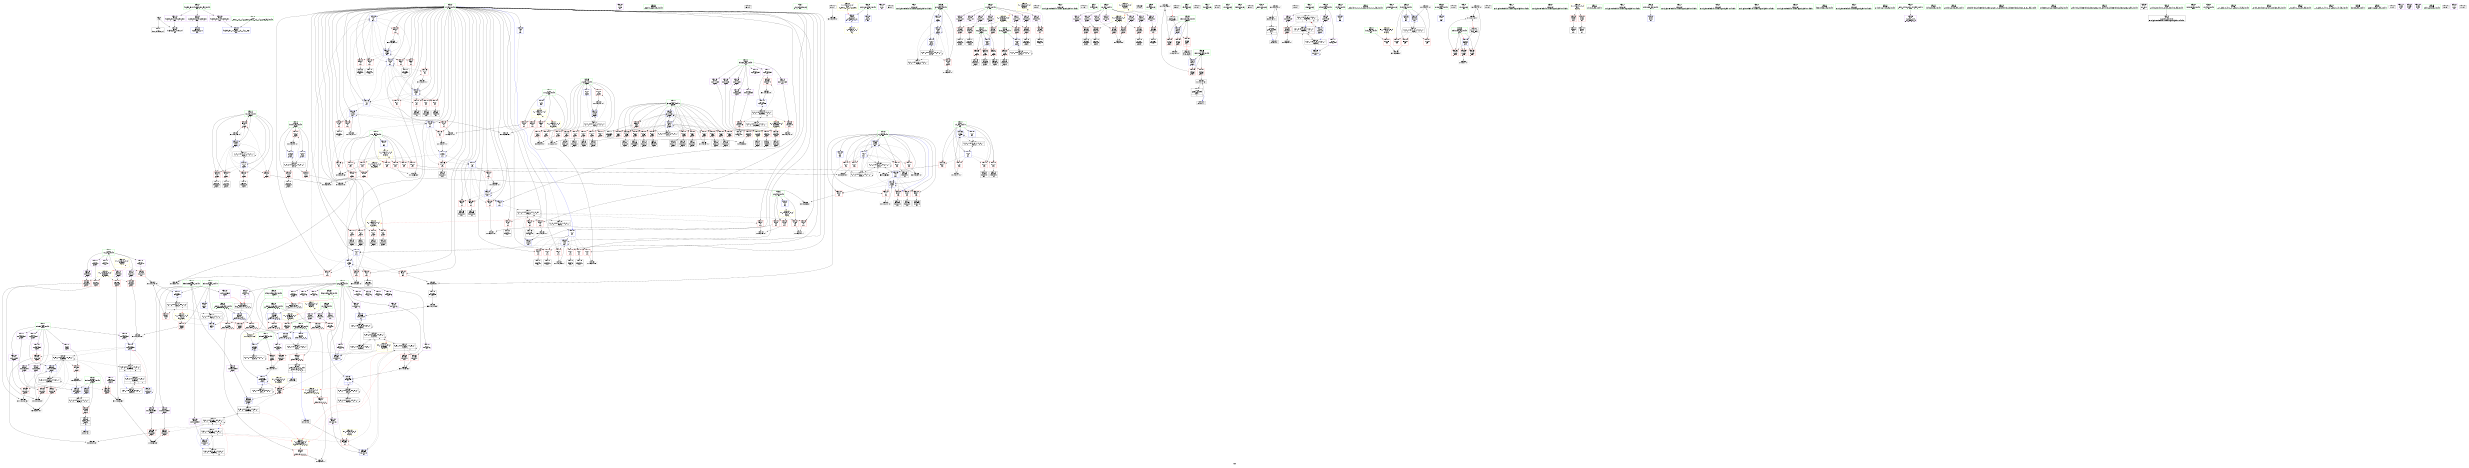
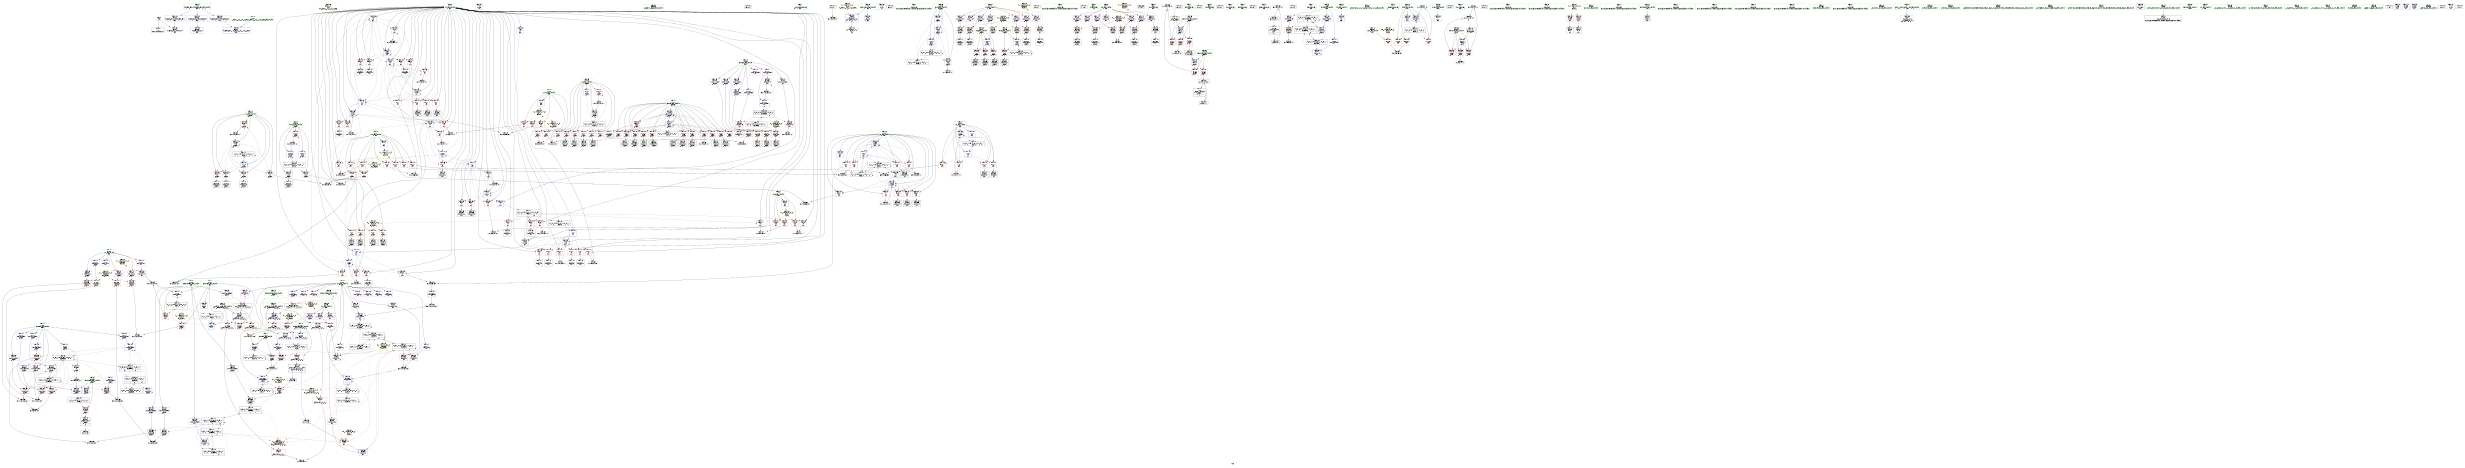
none -> (328, 7)
